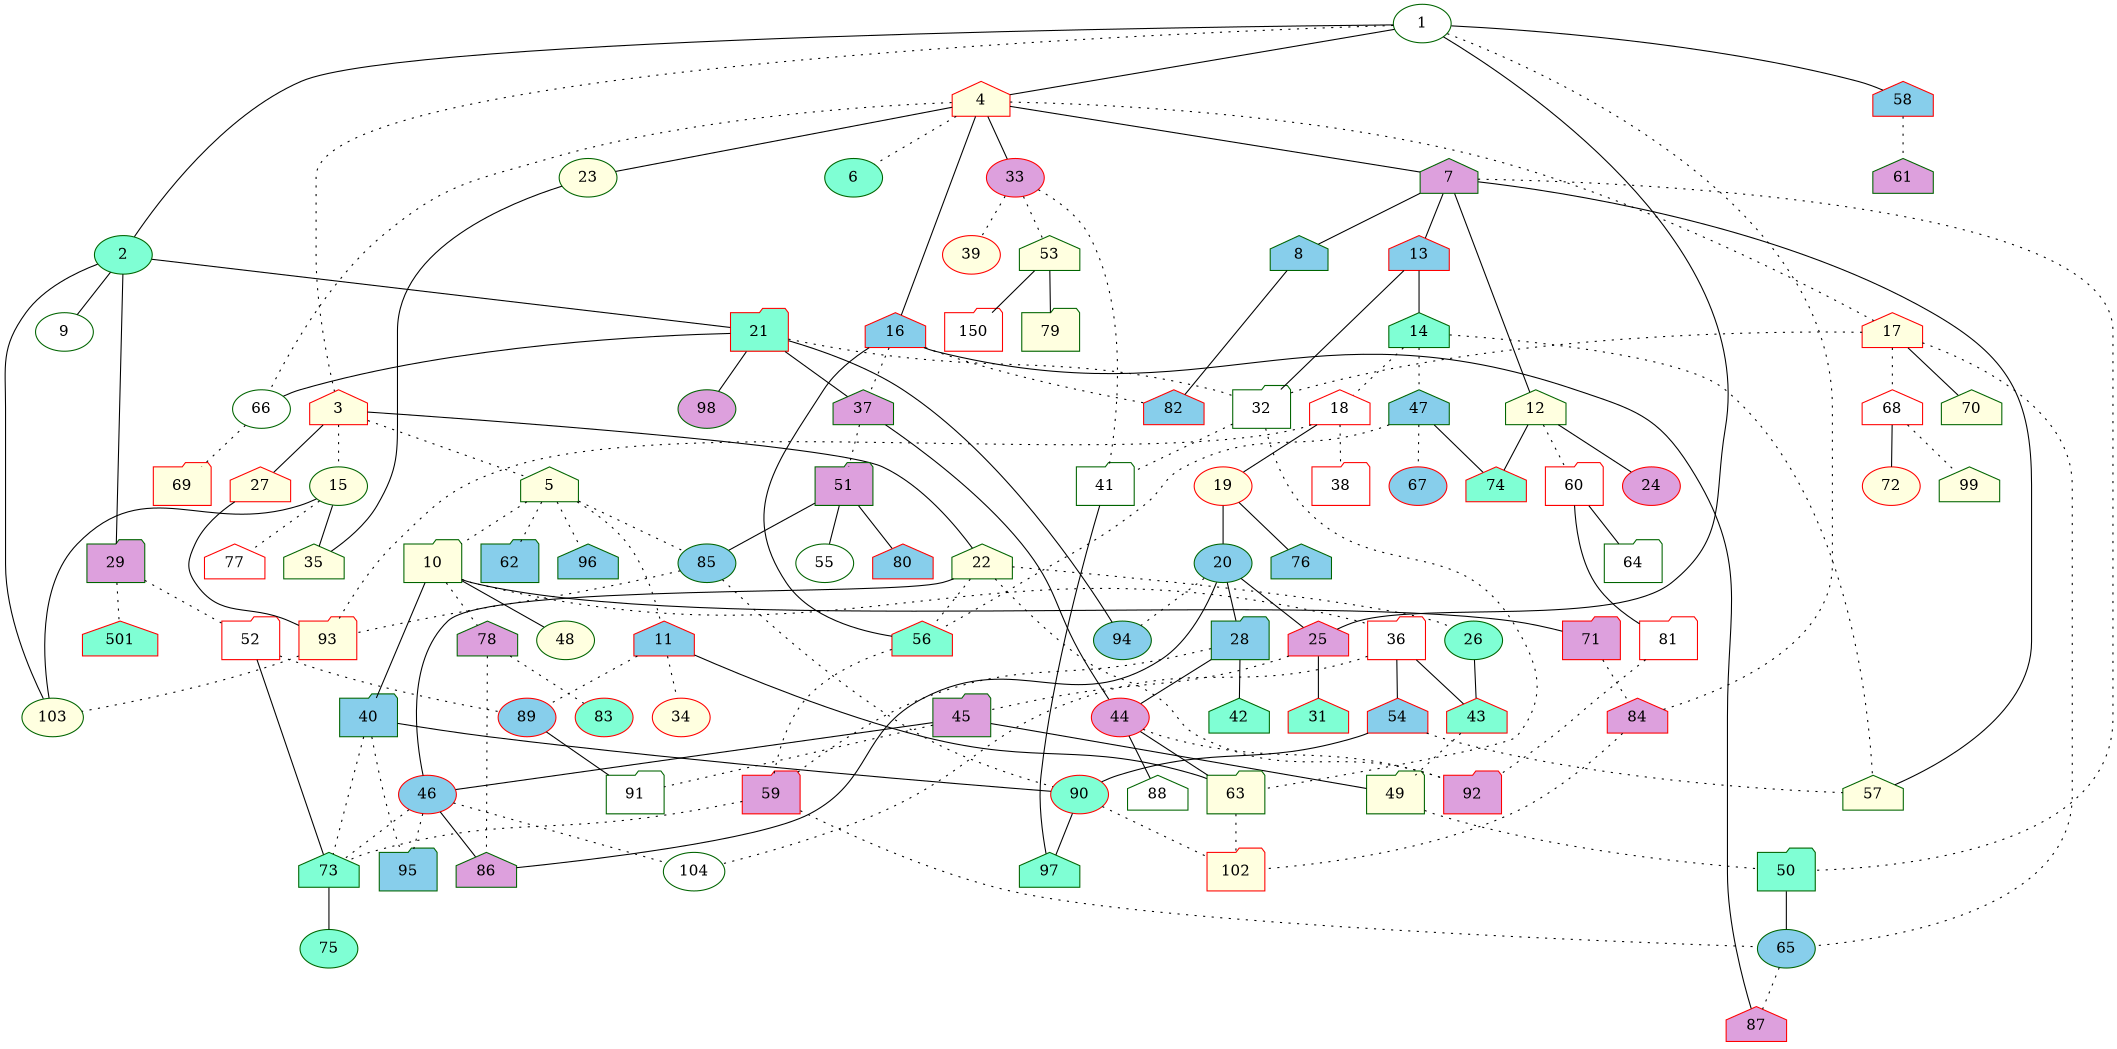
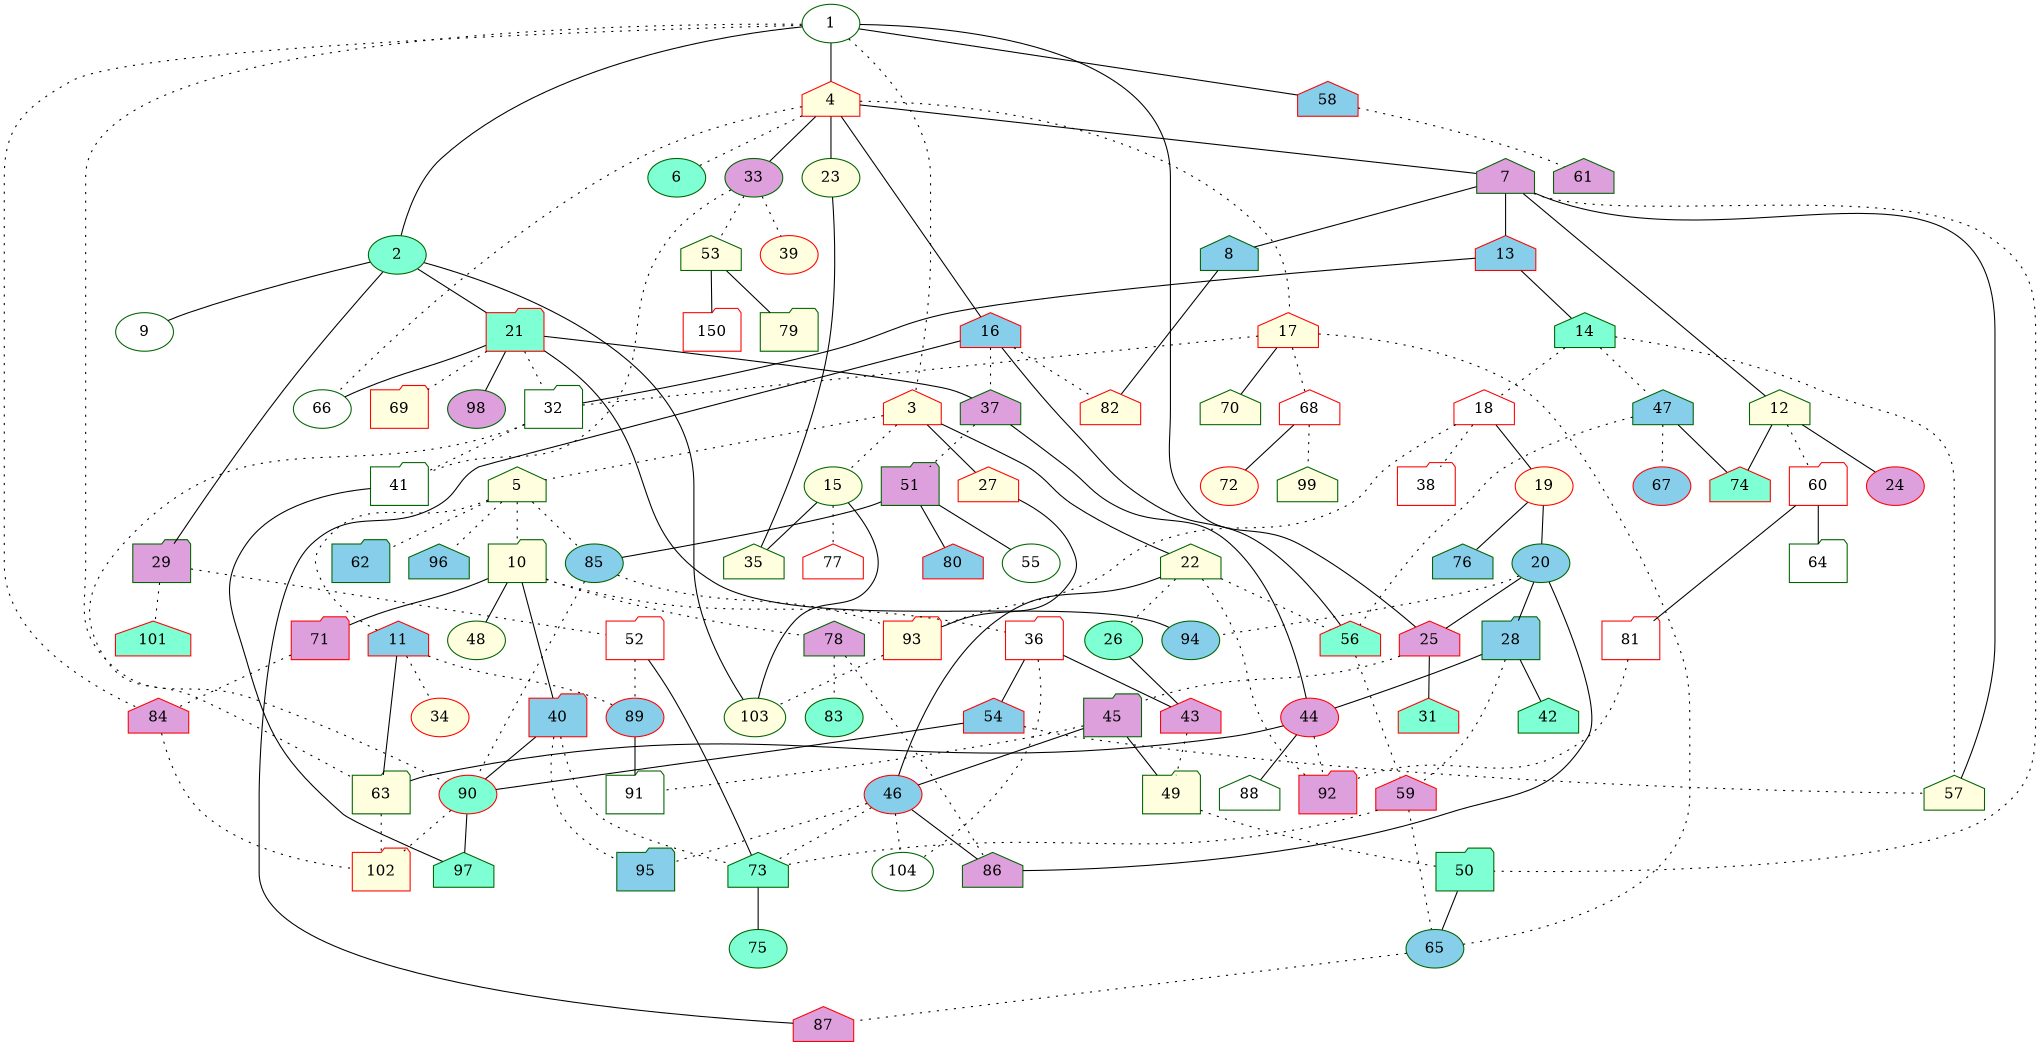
(1015, 178) -> (754, 178)
none -> (86, 223)
(1174, 409) -> (1110, 409)
(224, 446) -> (457, 370)
(120, 640) -> (153, 640)
(369, 717) -> (558, 717)
(604, 717) -> (834, 717)
(1477, 717) -> (1191, 717)
(771, 795) -> (1406, 795)
